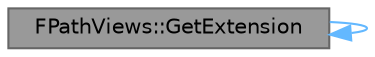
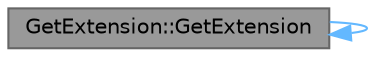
(169, 28) -> (169, 28)
